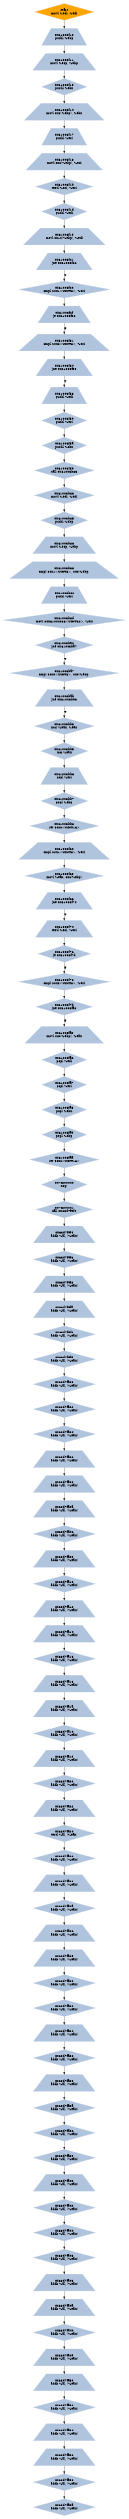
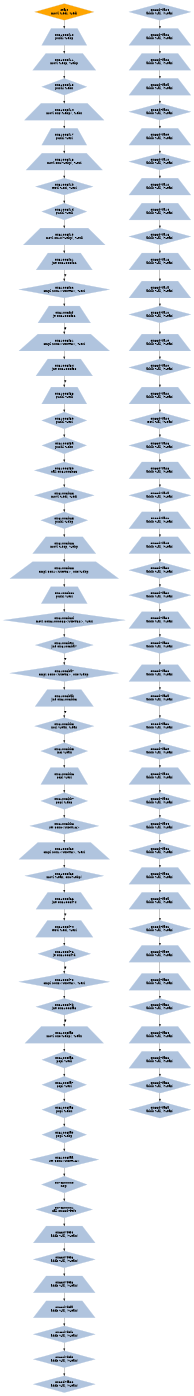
(64, 1409) -> none
